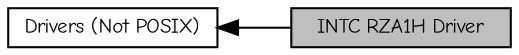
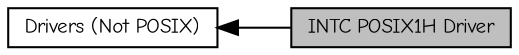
(401, 28) -> (401, 28)
